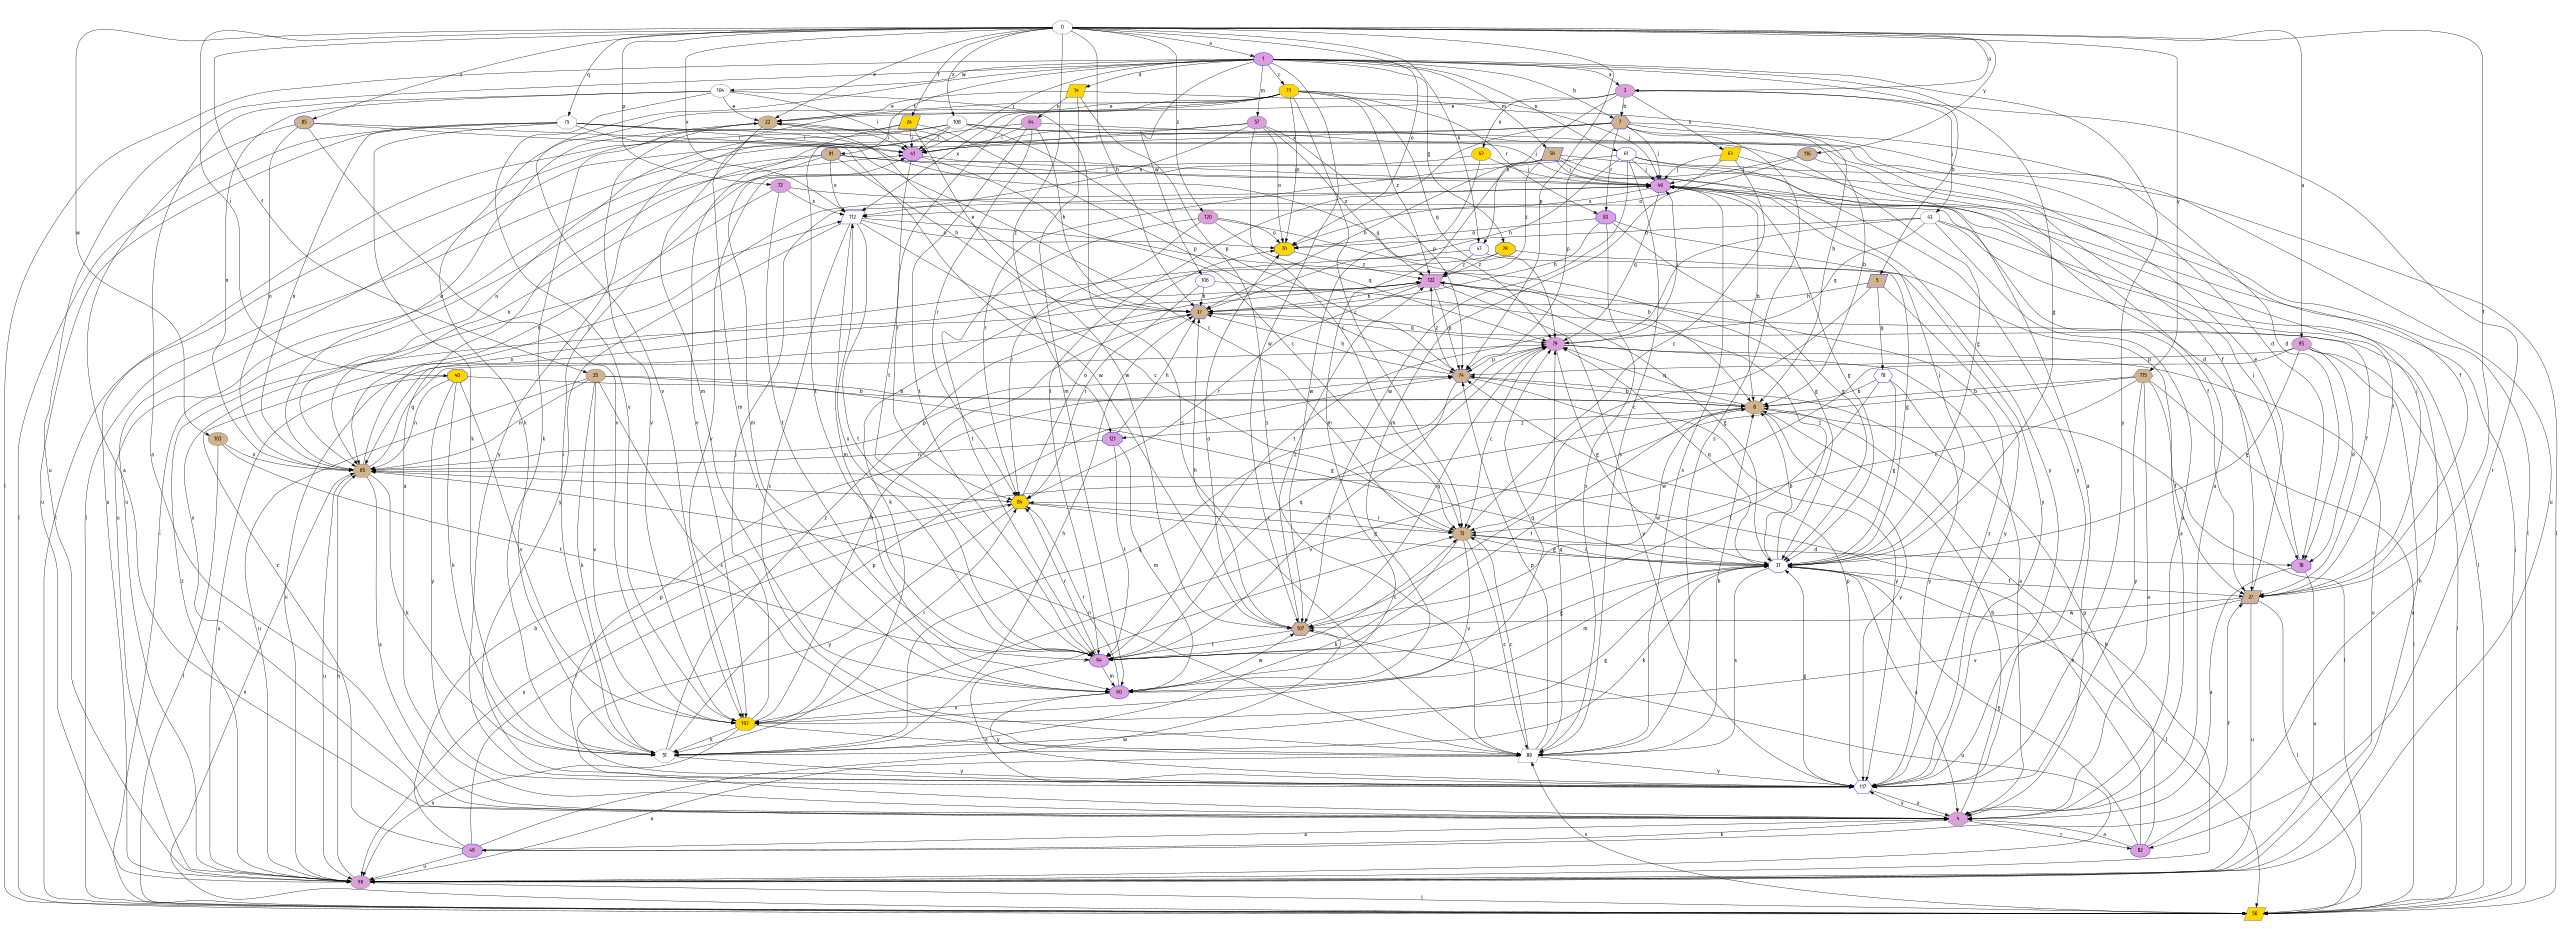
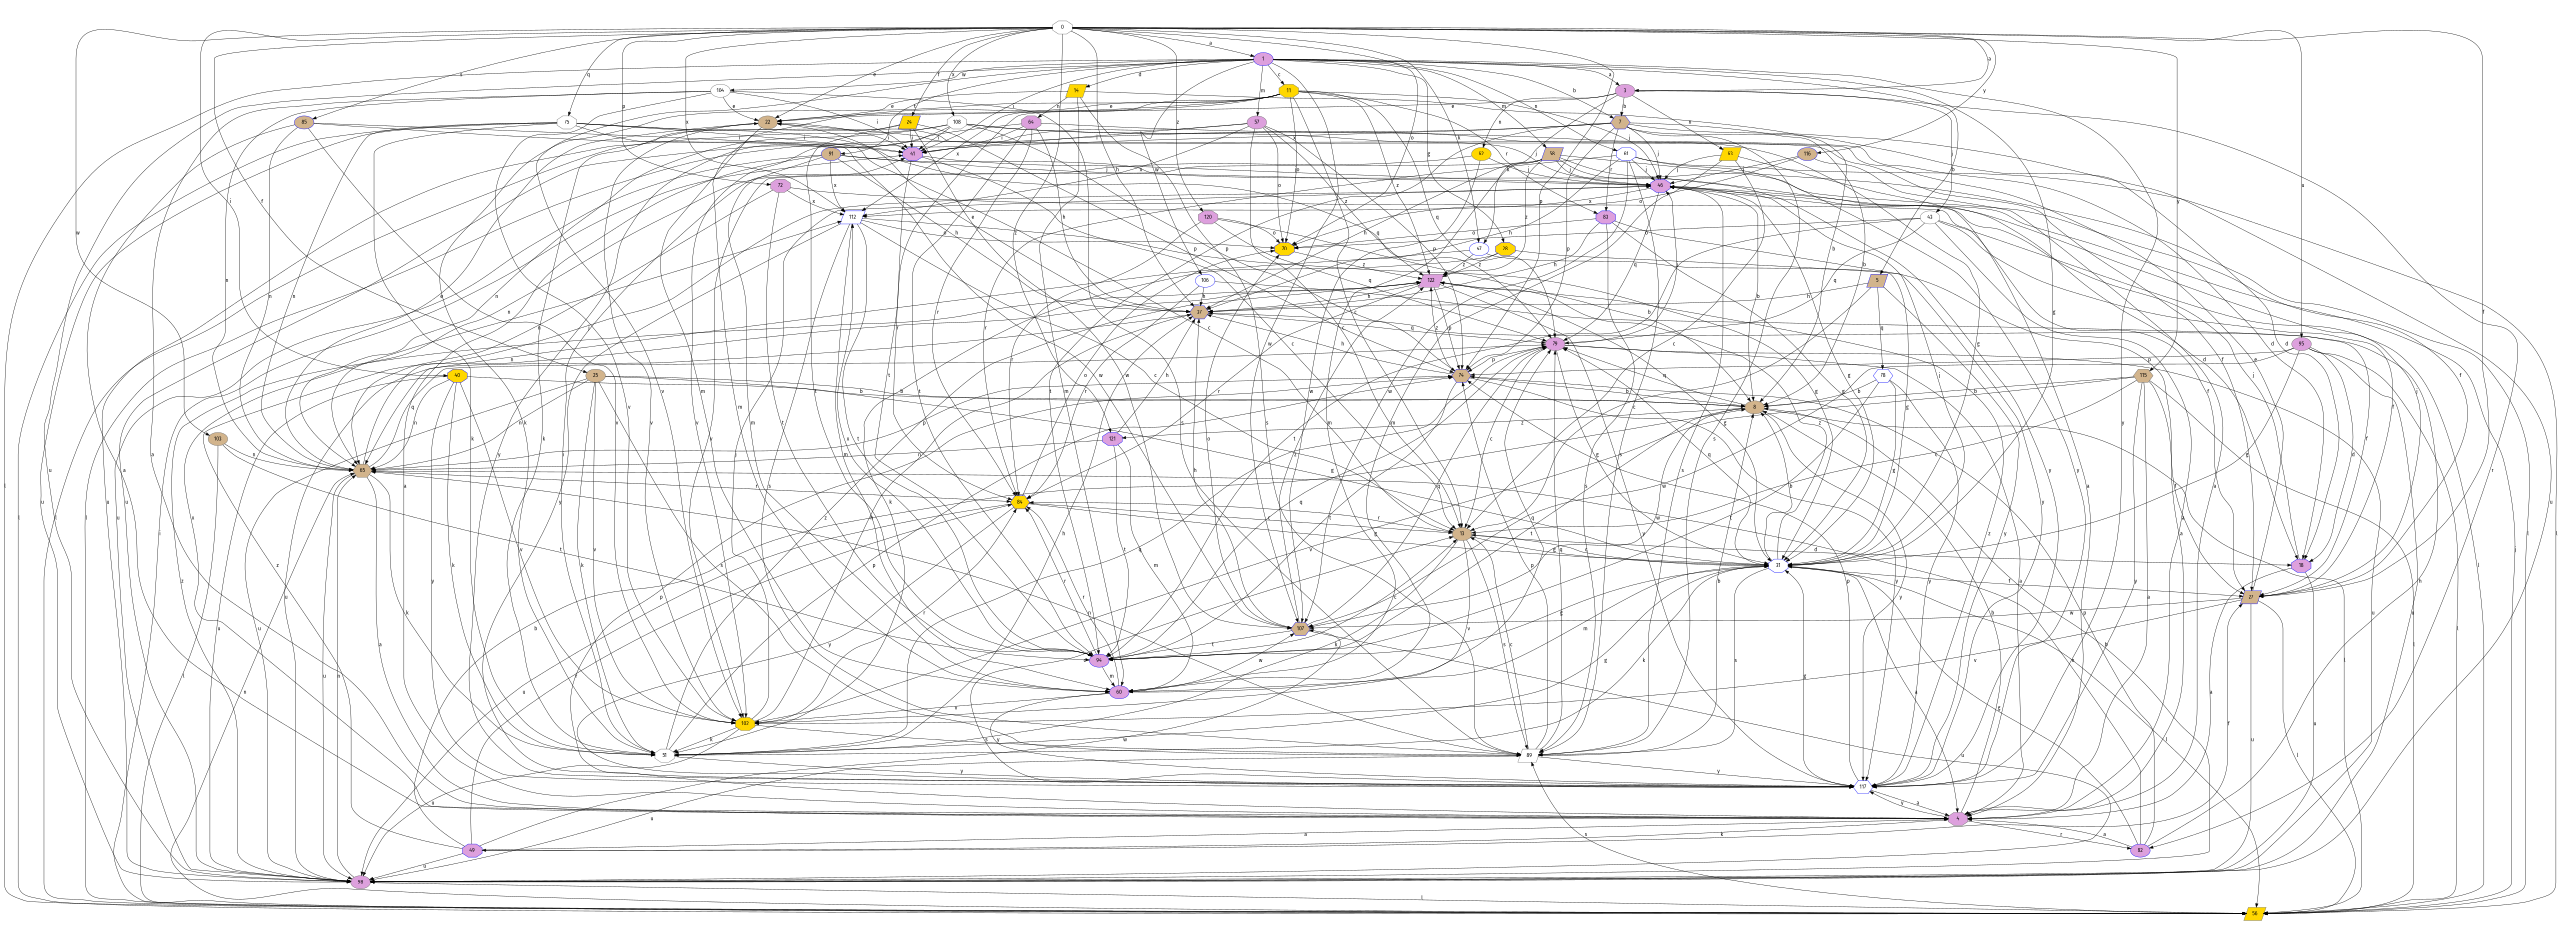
(944, 346) -> none
